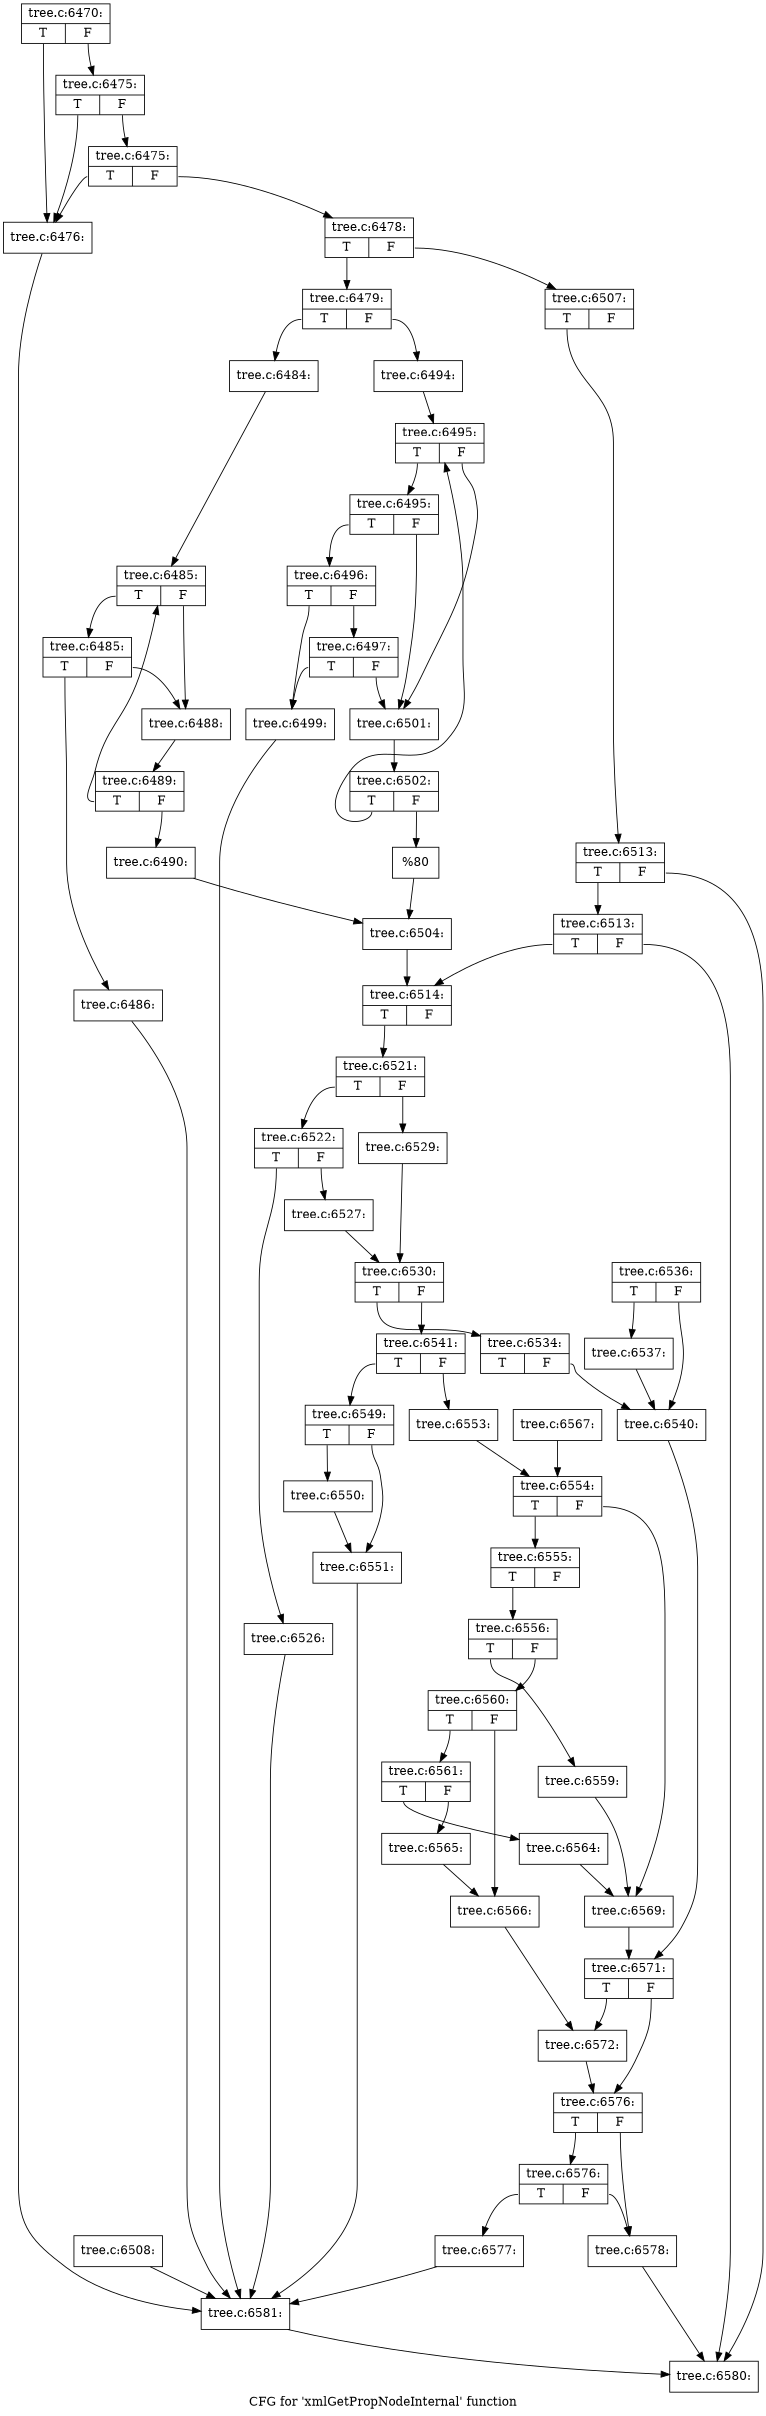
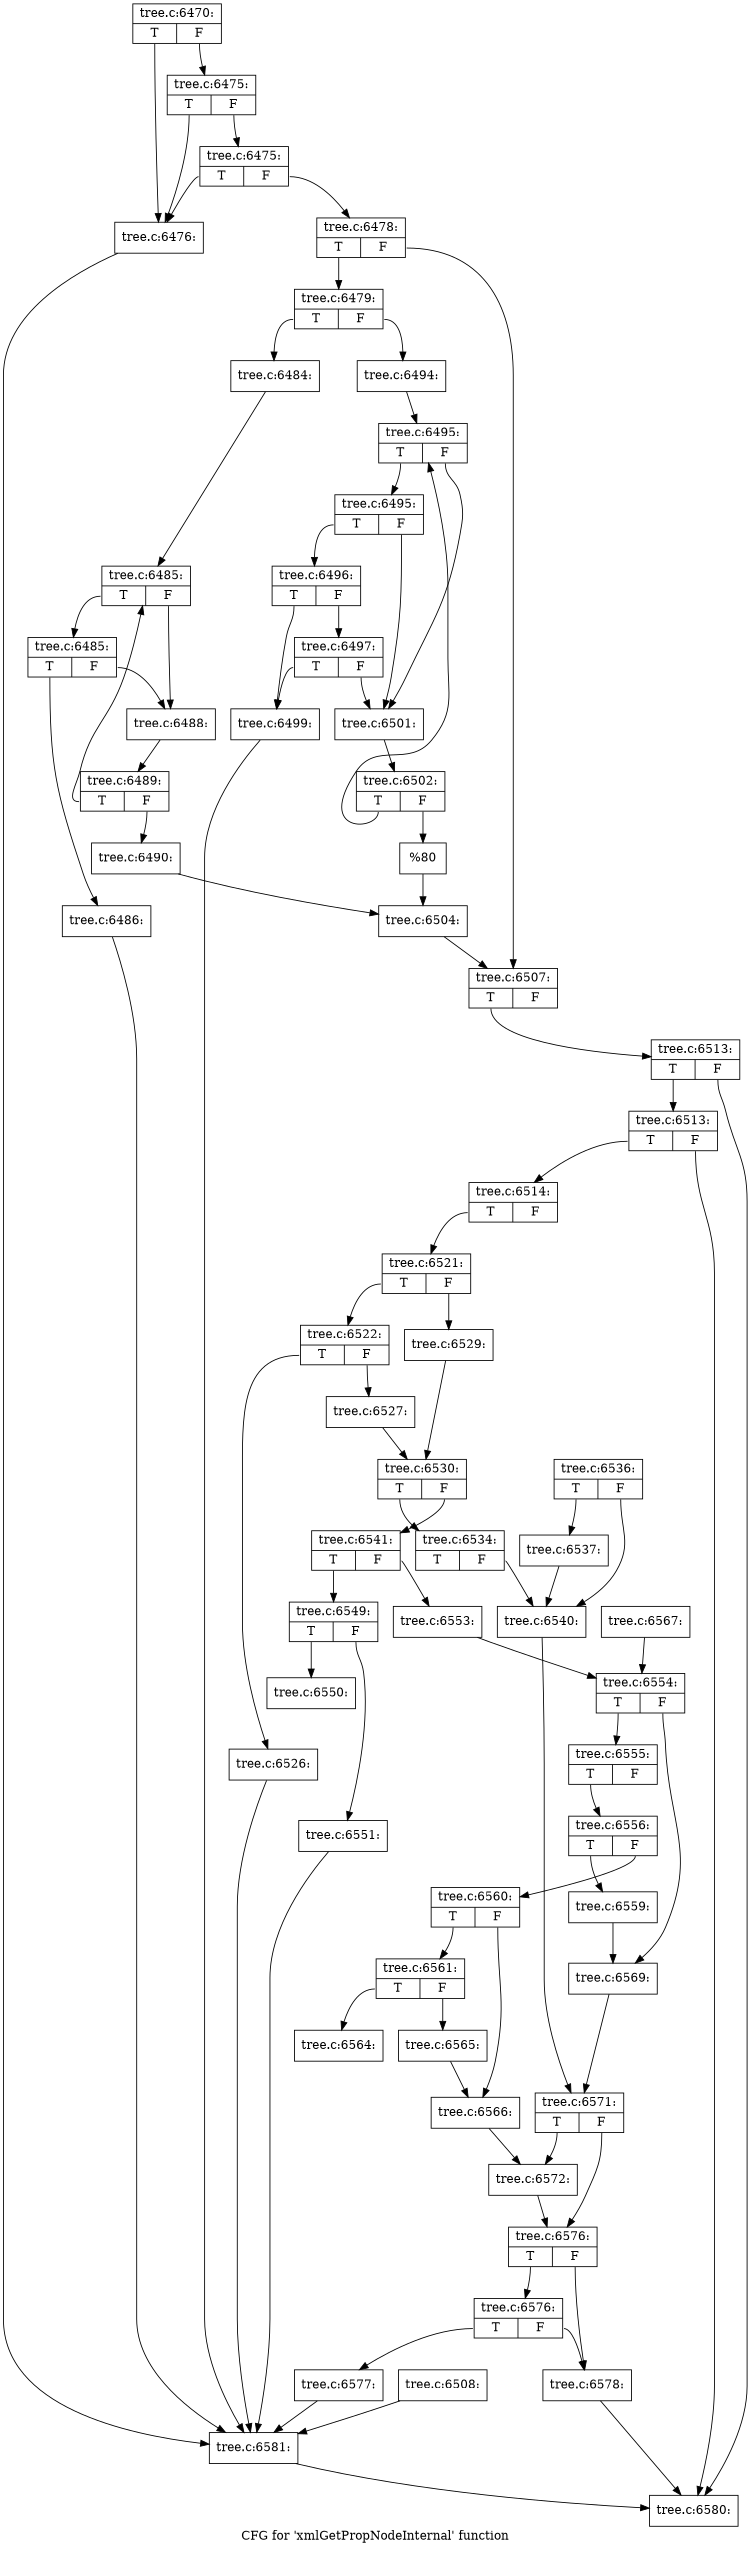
(407, 963) -> (462, 950)
(341, 1528) -> none
(593, 1877) -> none
